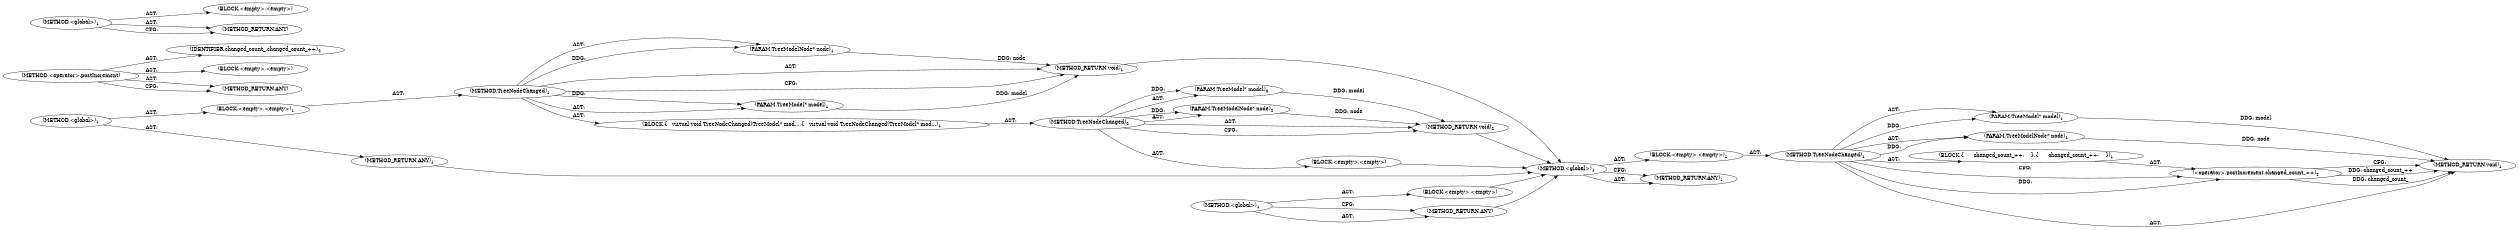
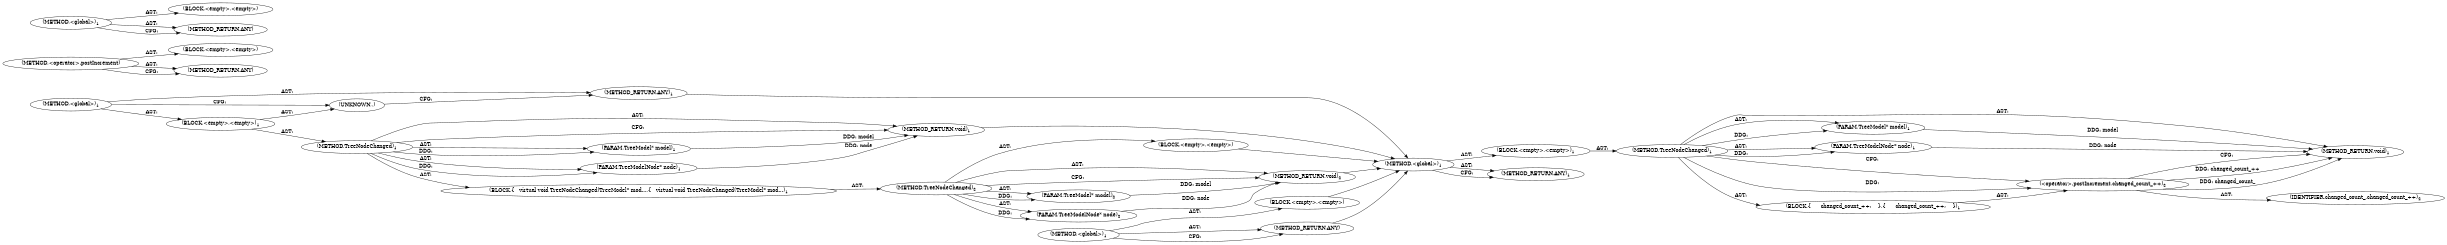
(150, 62) -> (2202, 198)
none -> (357, 105)
